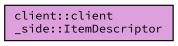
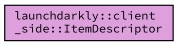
(89, 23) -> (89, 23)
